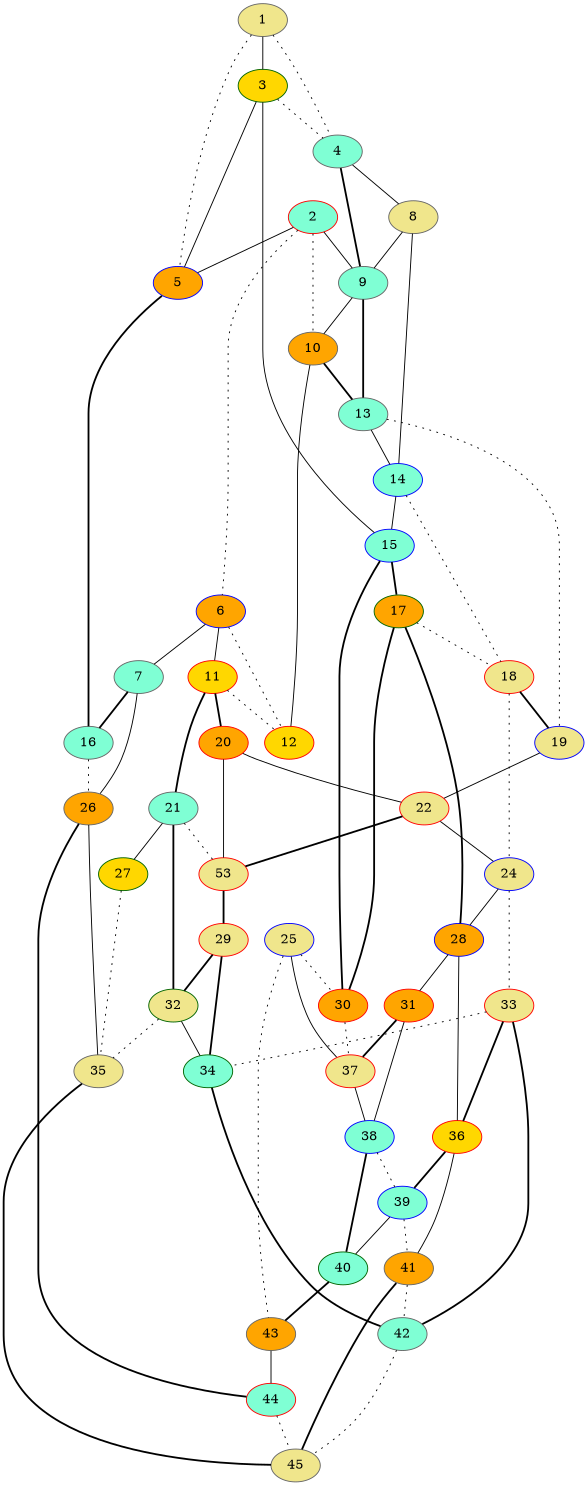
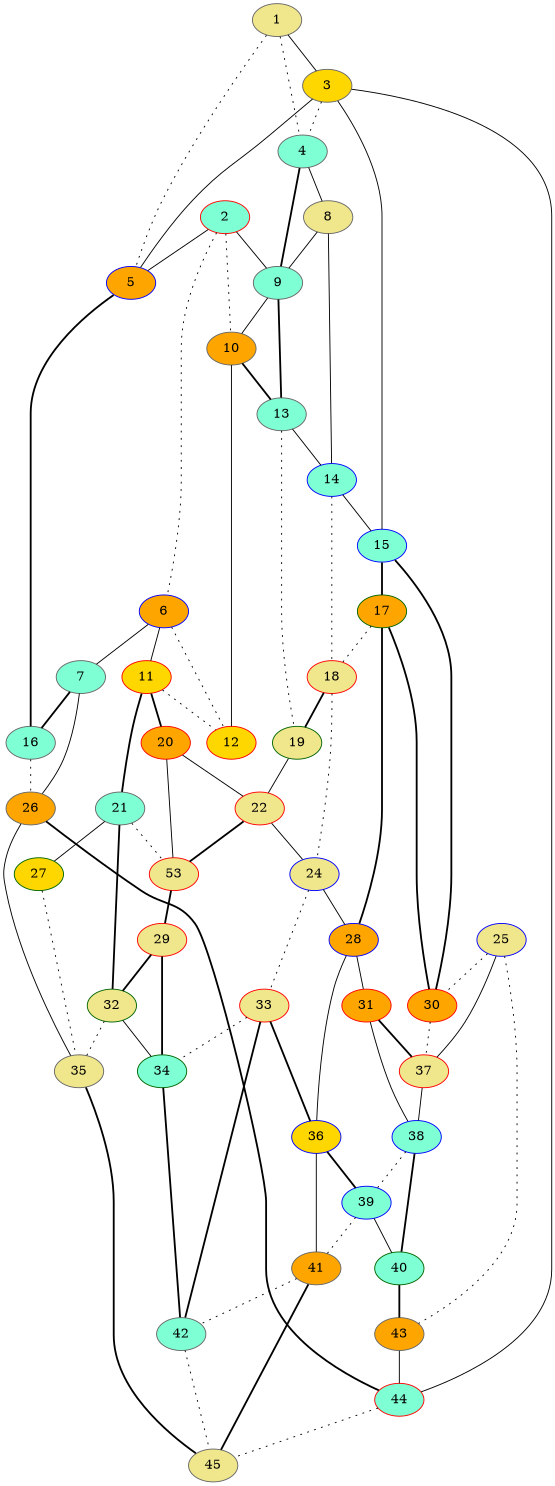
(263, 86) -> (327, 86)
none -> (552, 709)
(559, 743) -> (297, 743)
(457, 1137) -> (316, 1137)
